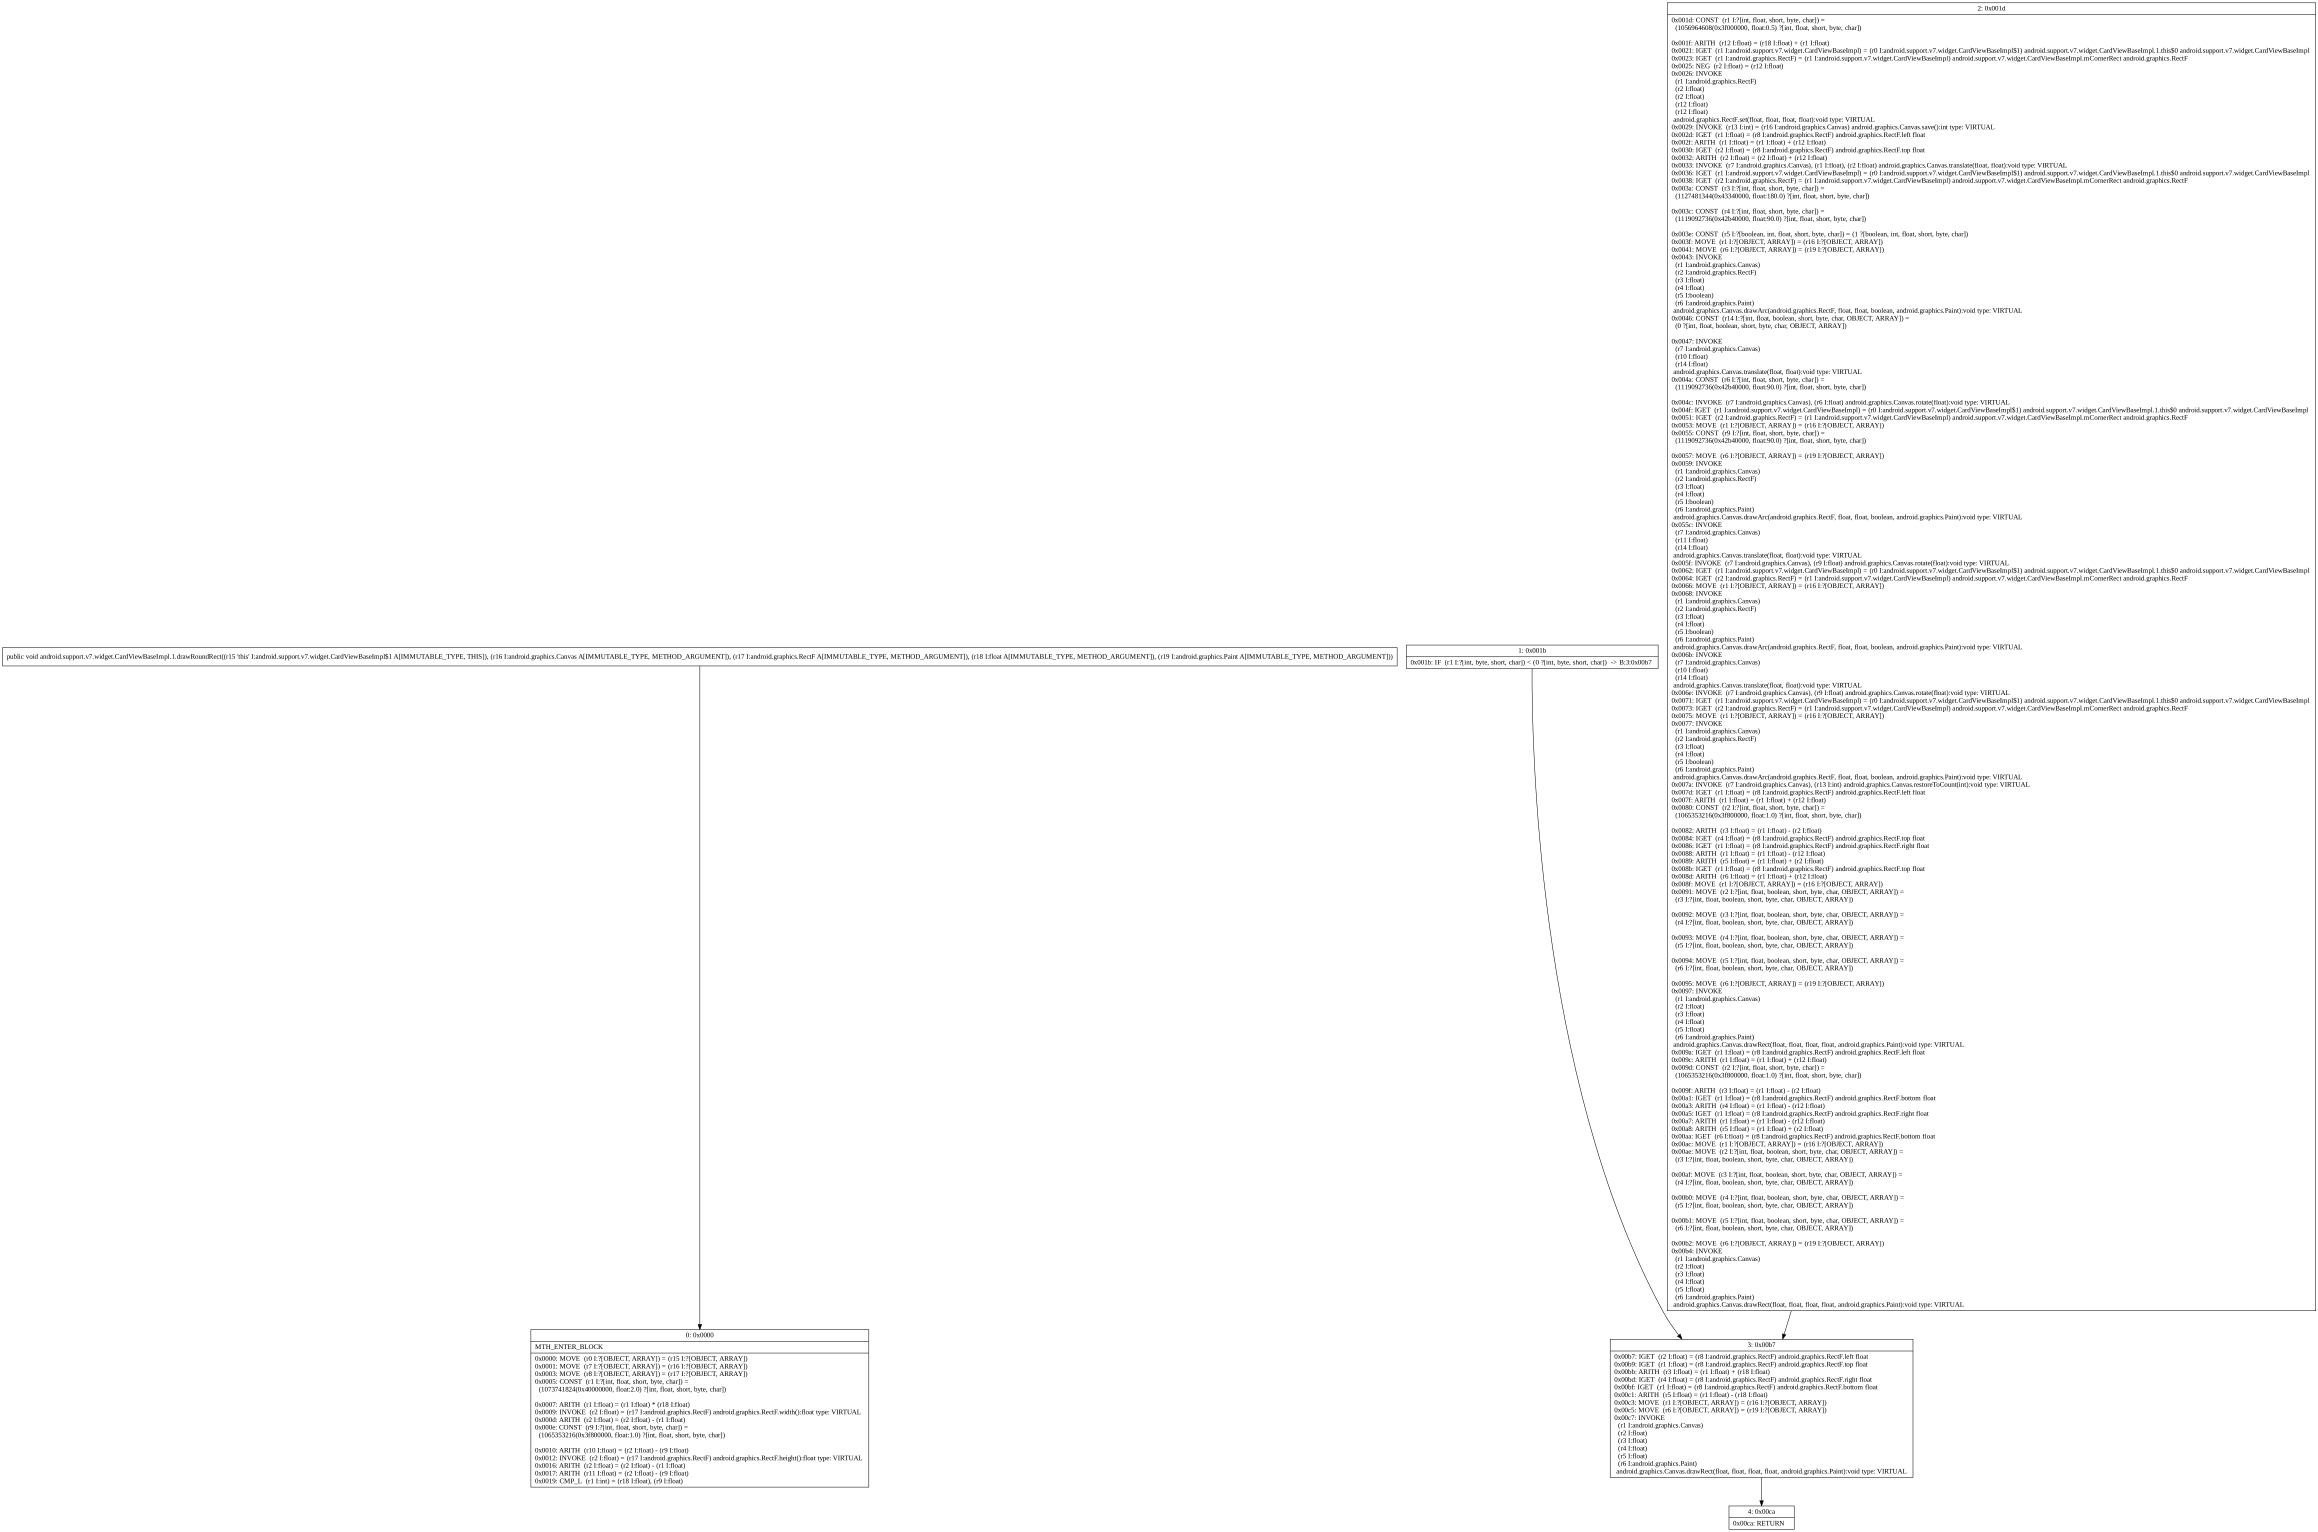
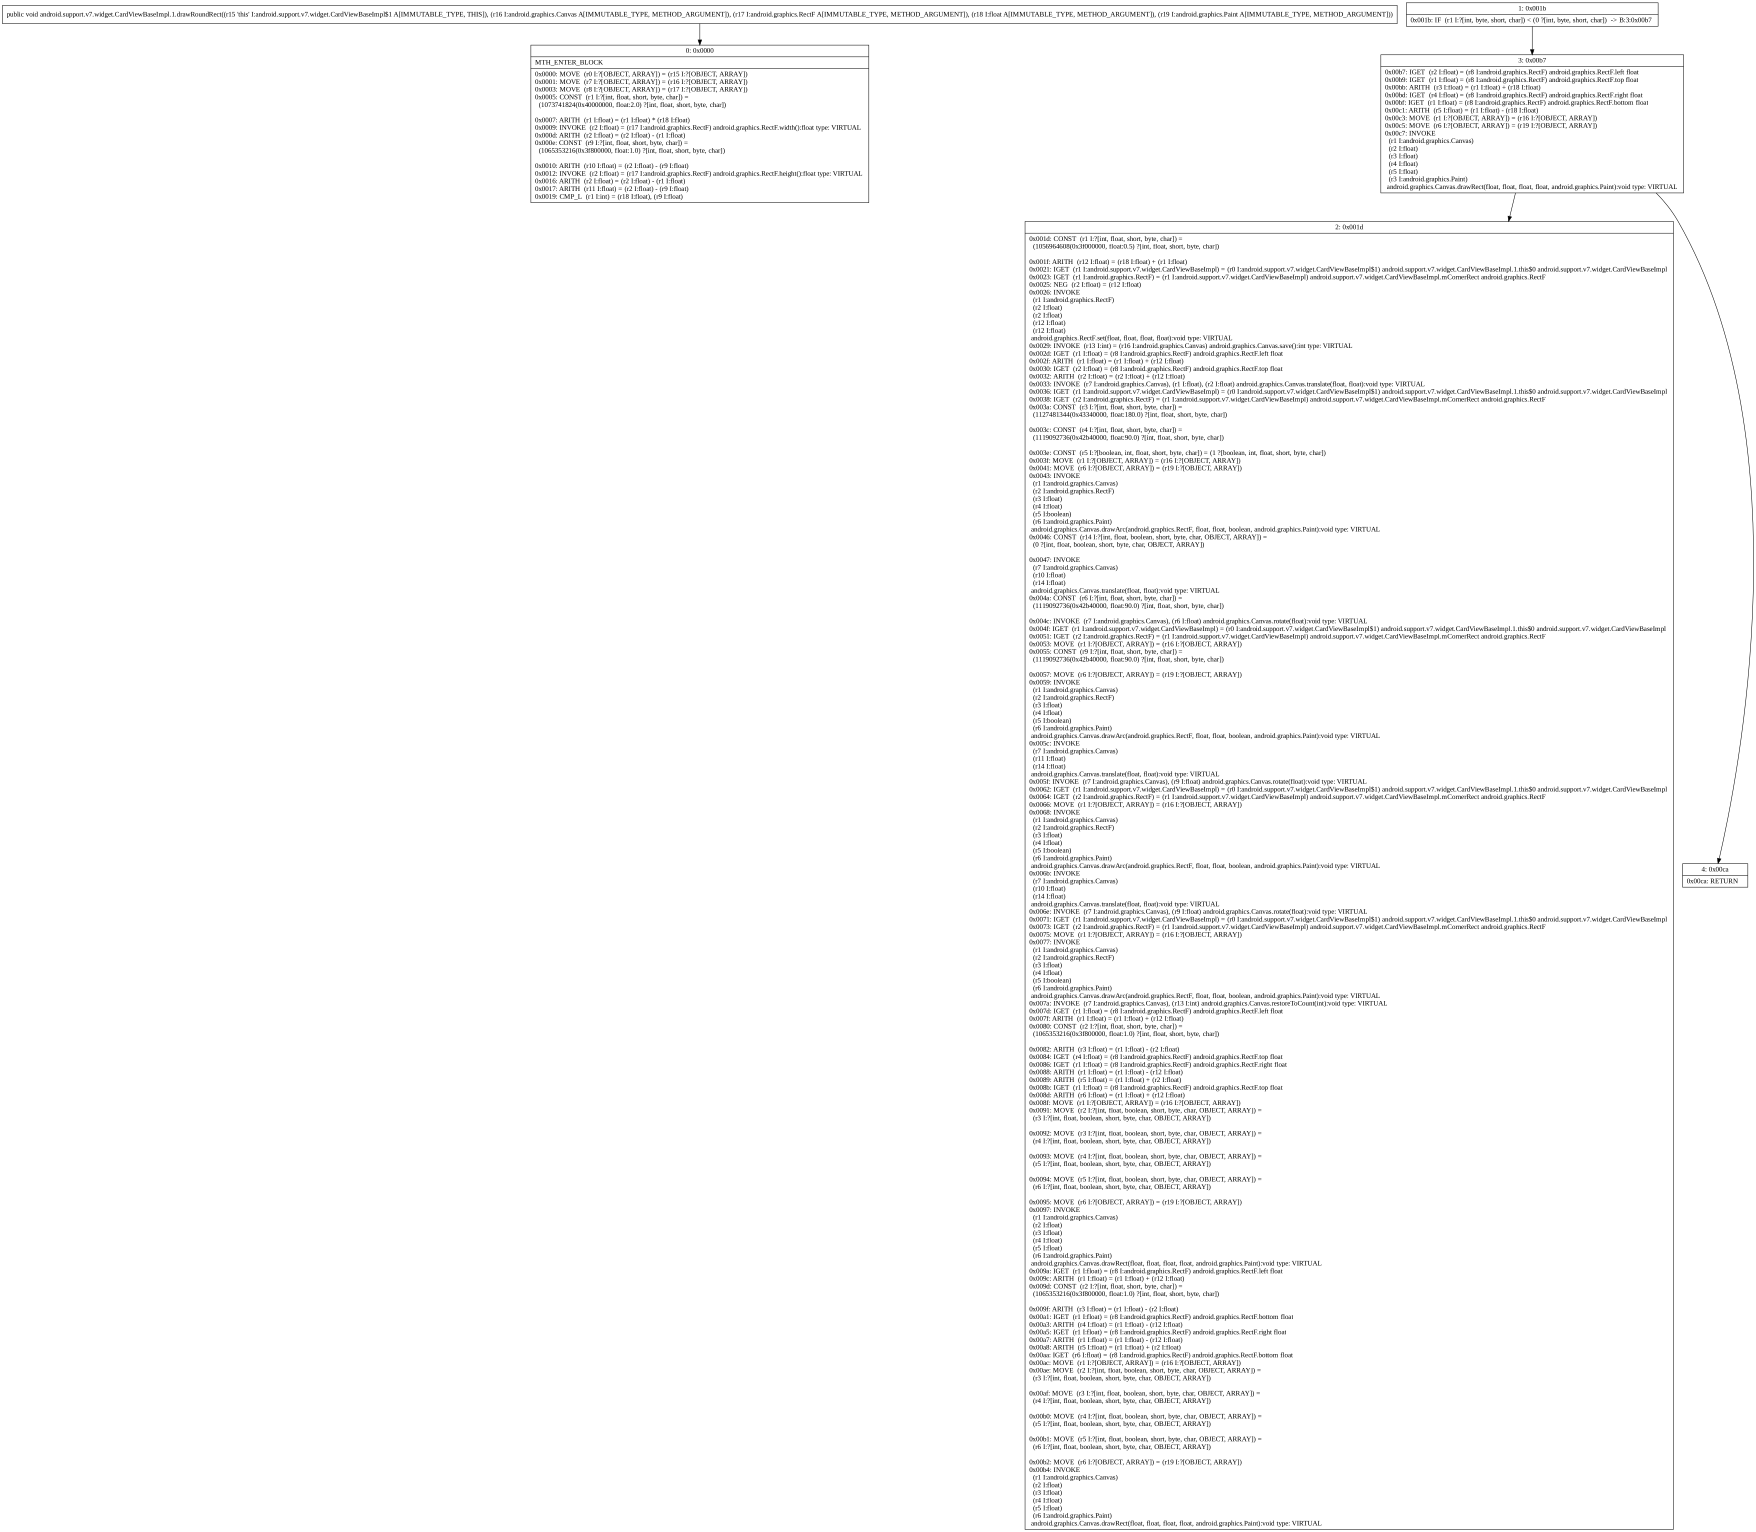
(1699, 525) -> (1056, 743)
(1788, 1323) -> (1513, 205)
(1656, 1464) -> (1426, 179)
